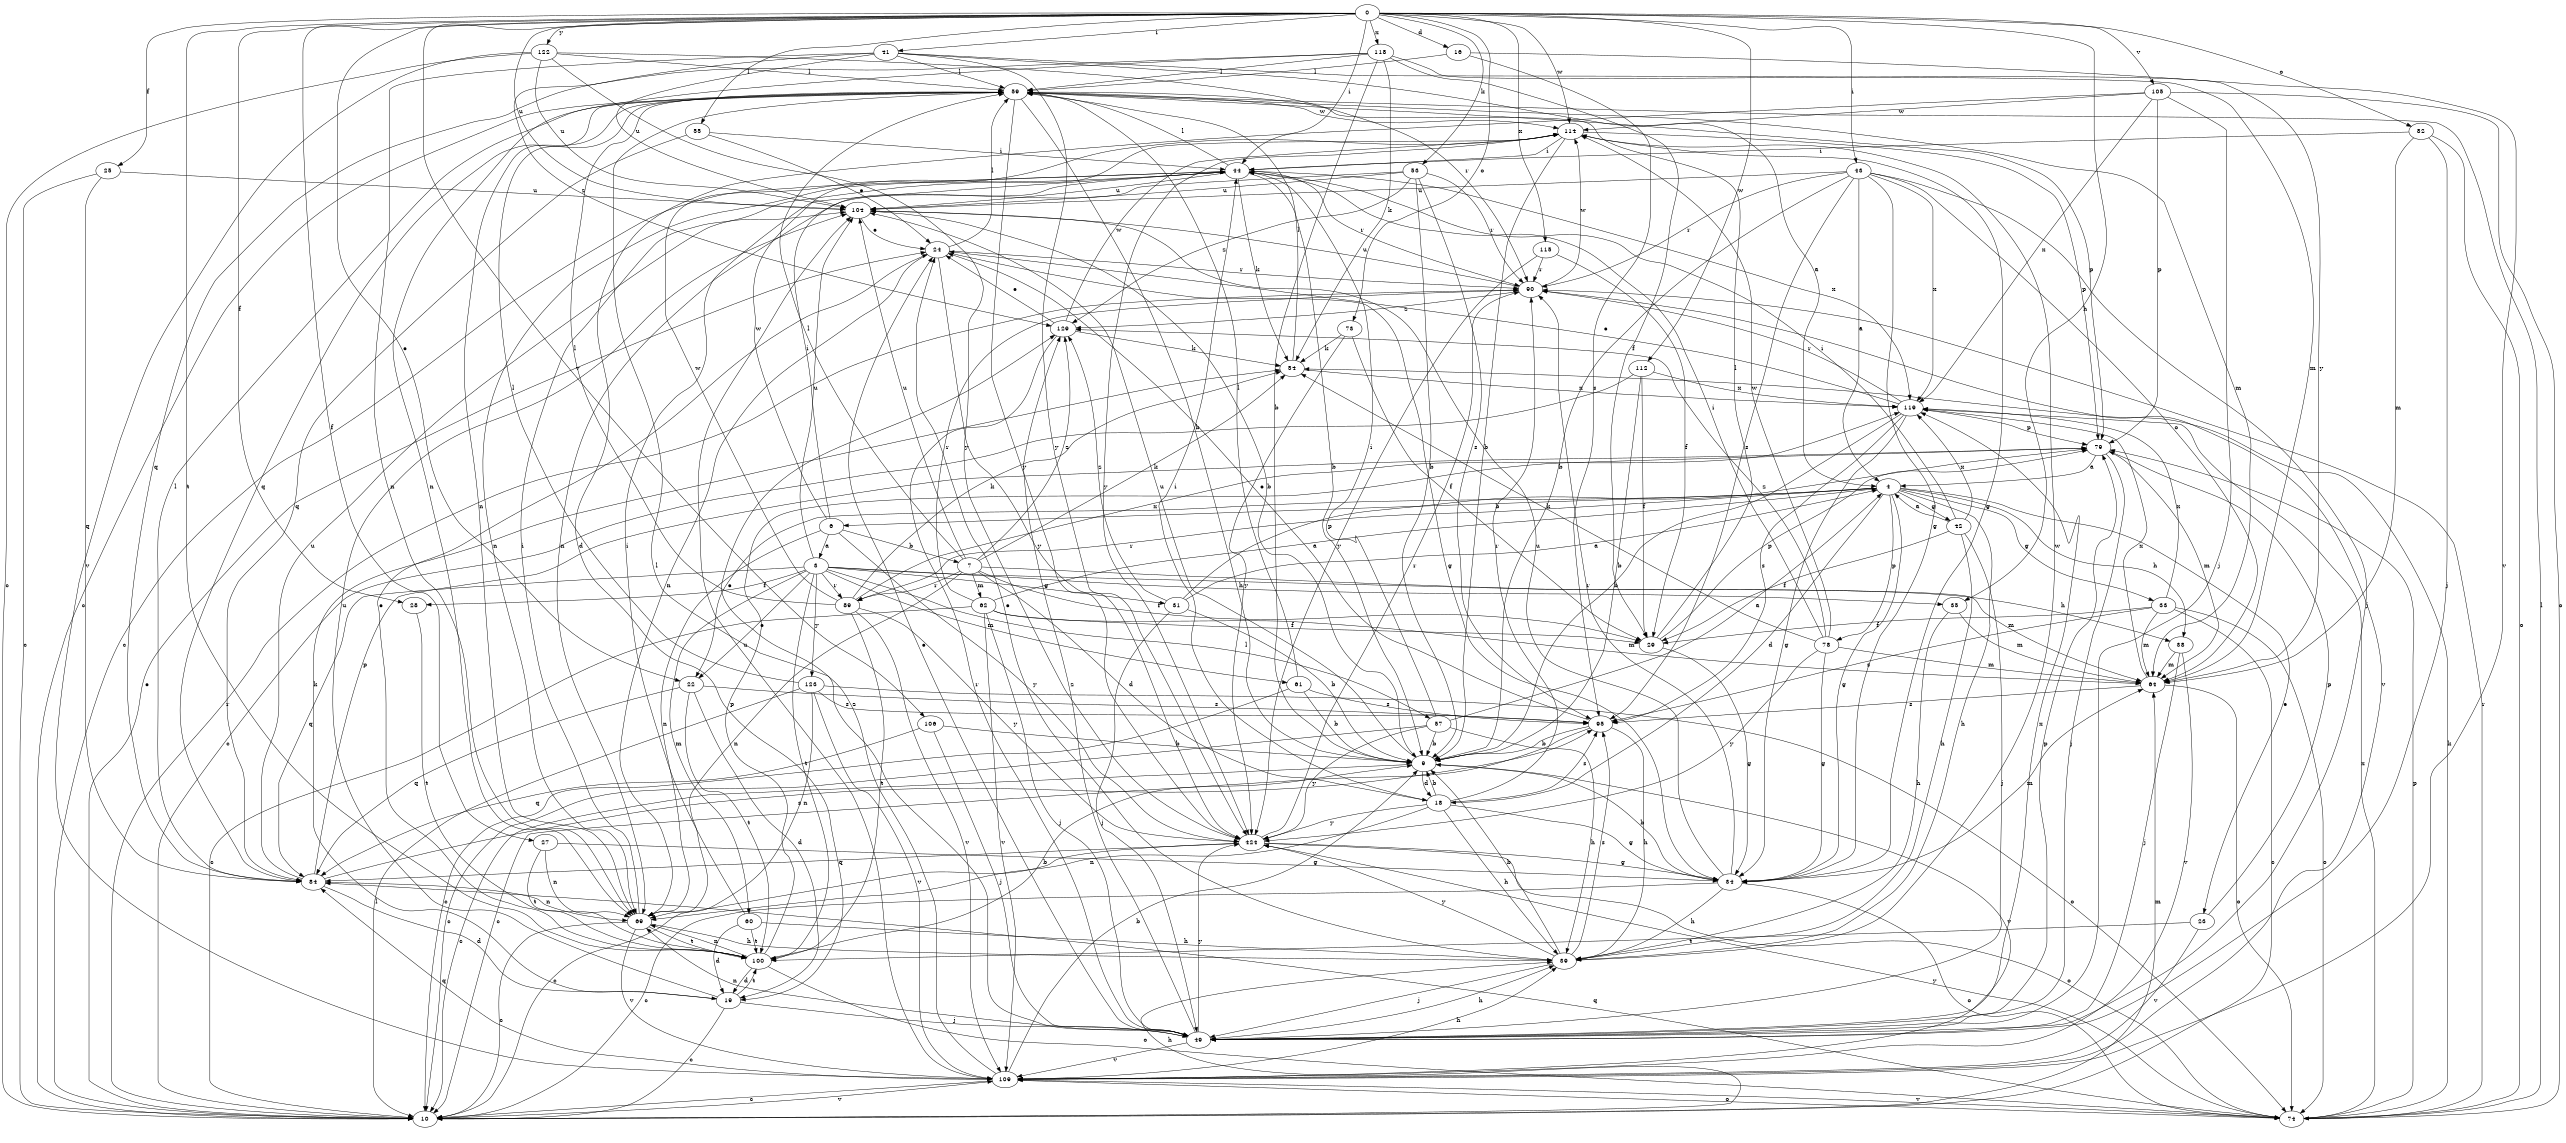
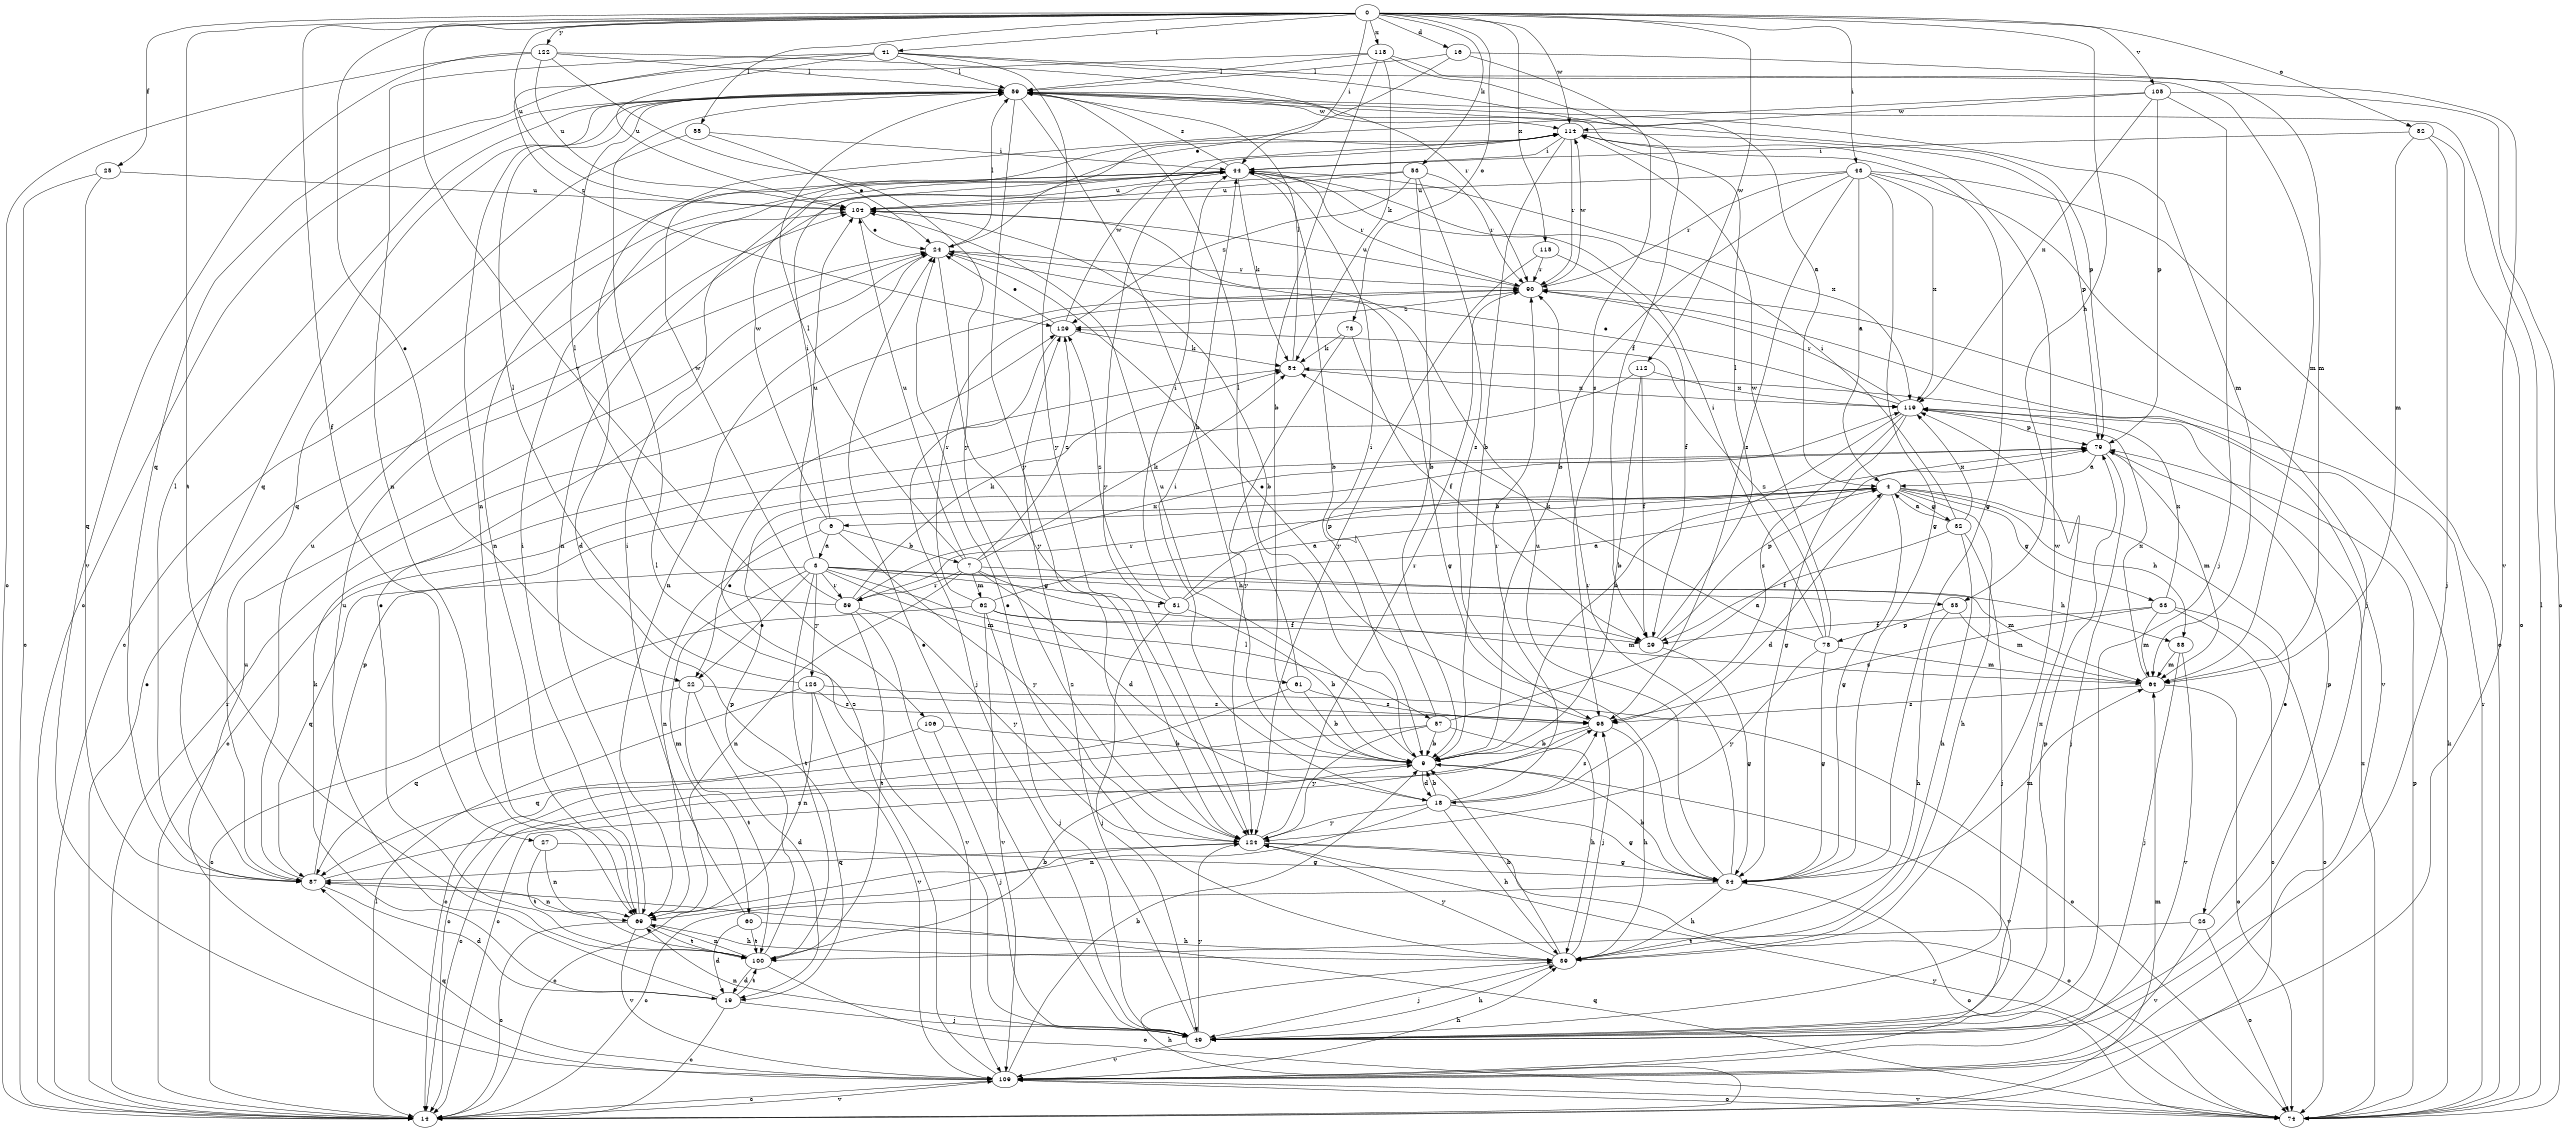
(1183, 131) -> (1183, 131)
none -> (1185, 149)
(505, 156) -> none
none -> (1572, 217)
(2322, 368) -> (2322, 368)
none -> (1173, 388)
(2144, 397) -> (2465, 552)
(1959, 526) -> (1959, 526)
(1889, 578) -> (1893, 625)
(414, 605) -> none
(754, 667) -> (207, 775)
(977, 684) -> (977, 684)
(1252, 843) -> (1252, 843)
(1604, 843) -> (1604, 843)
(313, 882) -> (313, 882)
none -> (2246, 1018)
(425, 1119) -> (425, 1119)
